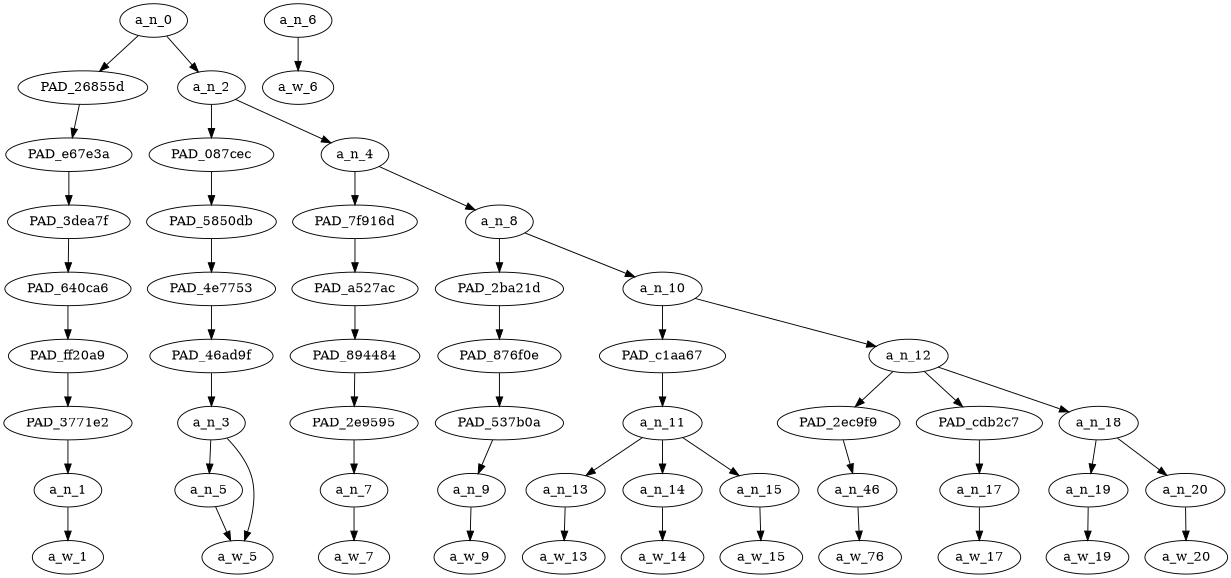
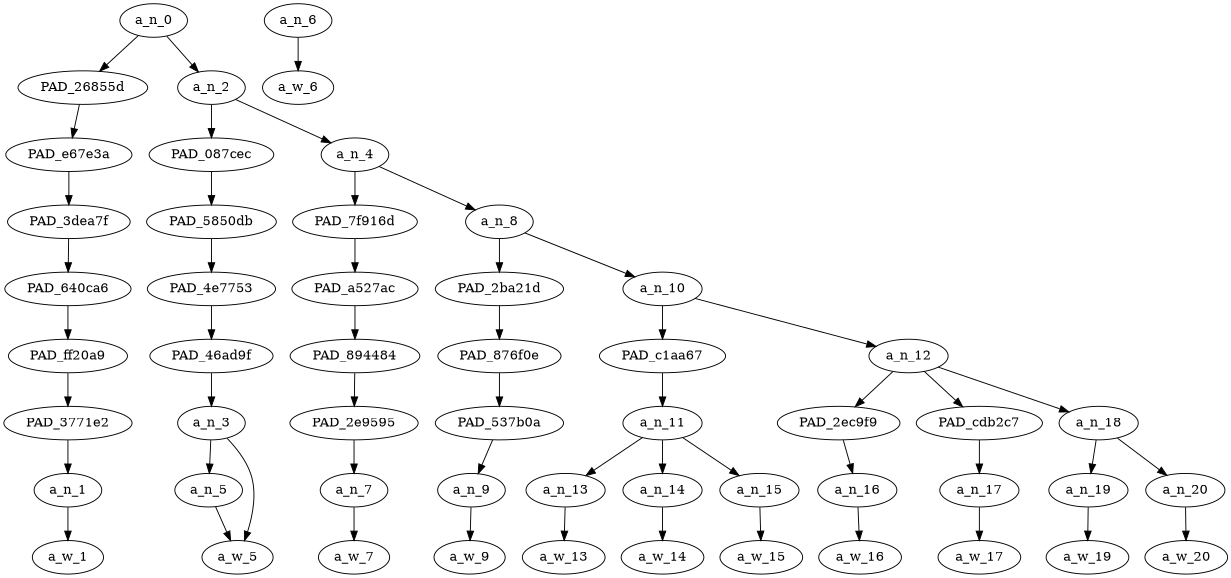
(857, 490) -> (857, 490)
(860, 557) -> (860, 557)
